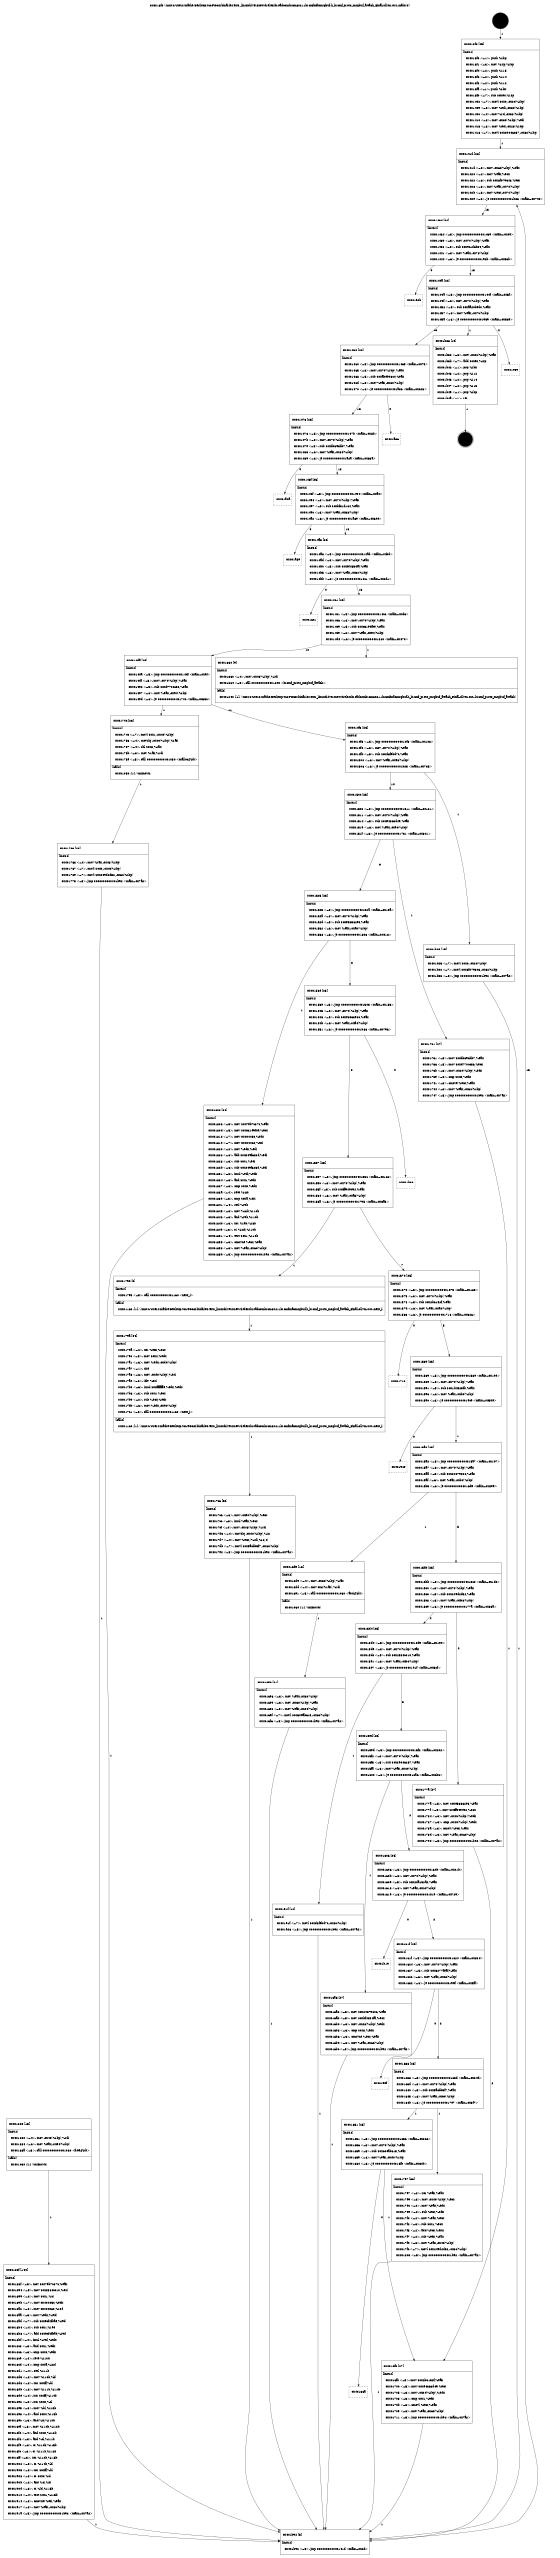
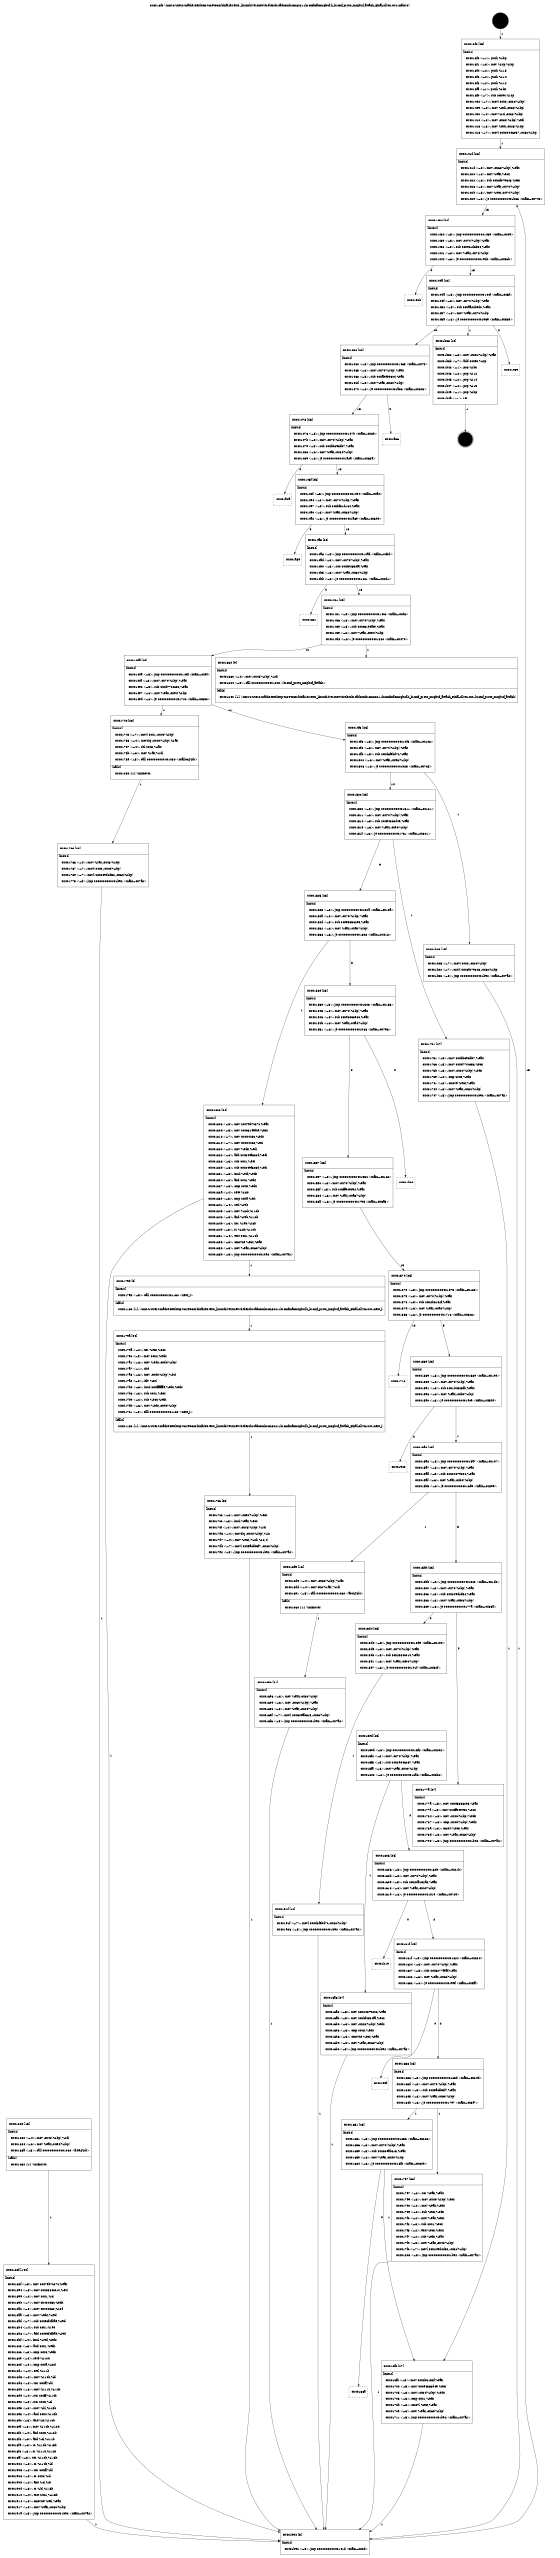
(311, 1244) -> (249, 1267)
(402, 1266) -> (402, 1266)
(413, 1326) -> (413, 1326)
(401, 1701) -> none
(491, 2238) -> none
